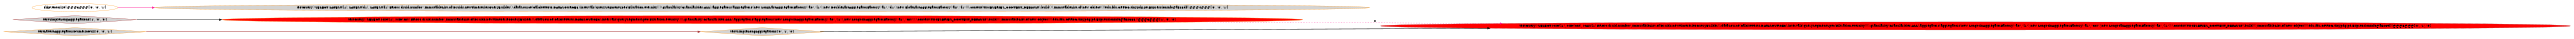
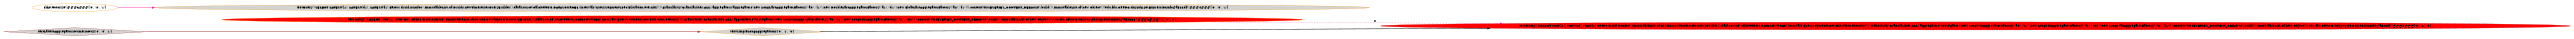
(75, 20) -> none
(75, 32) -> (75, 32)
